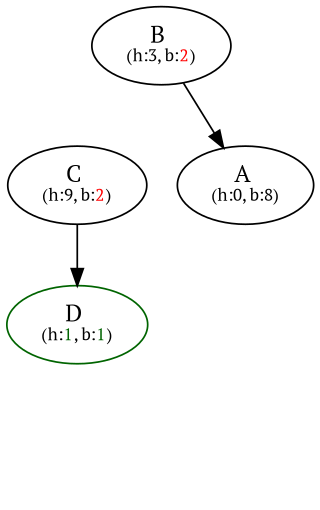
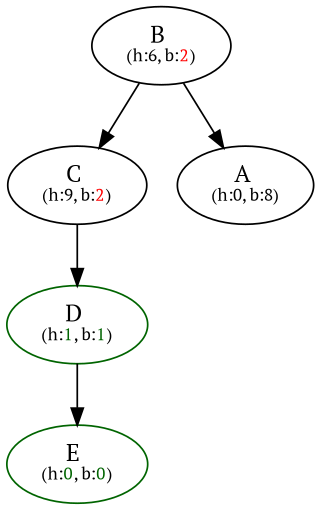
(153, 56) -> (153, 56)
none -> (124, 108)
none -> (77, 464)
